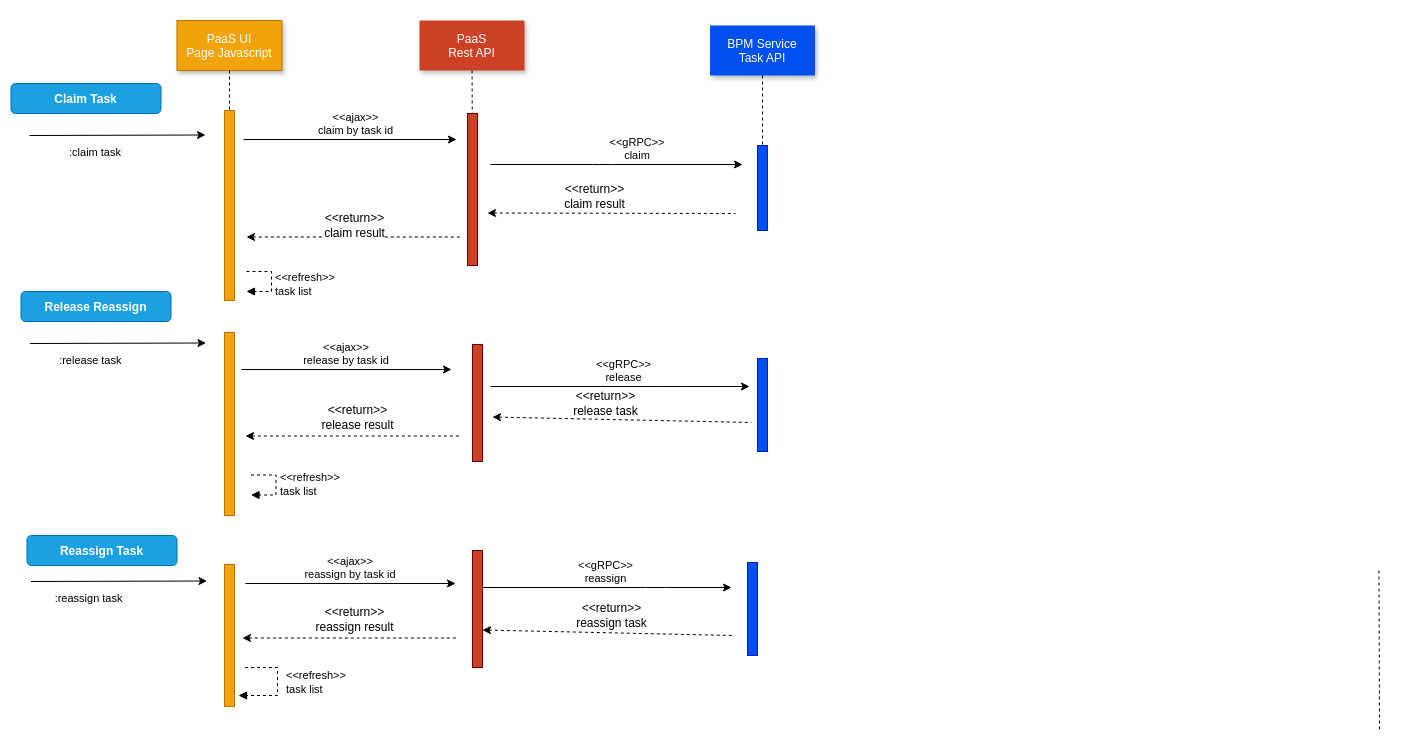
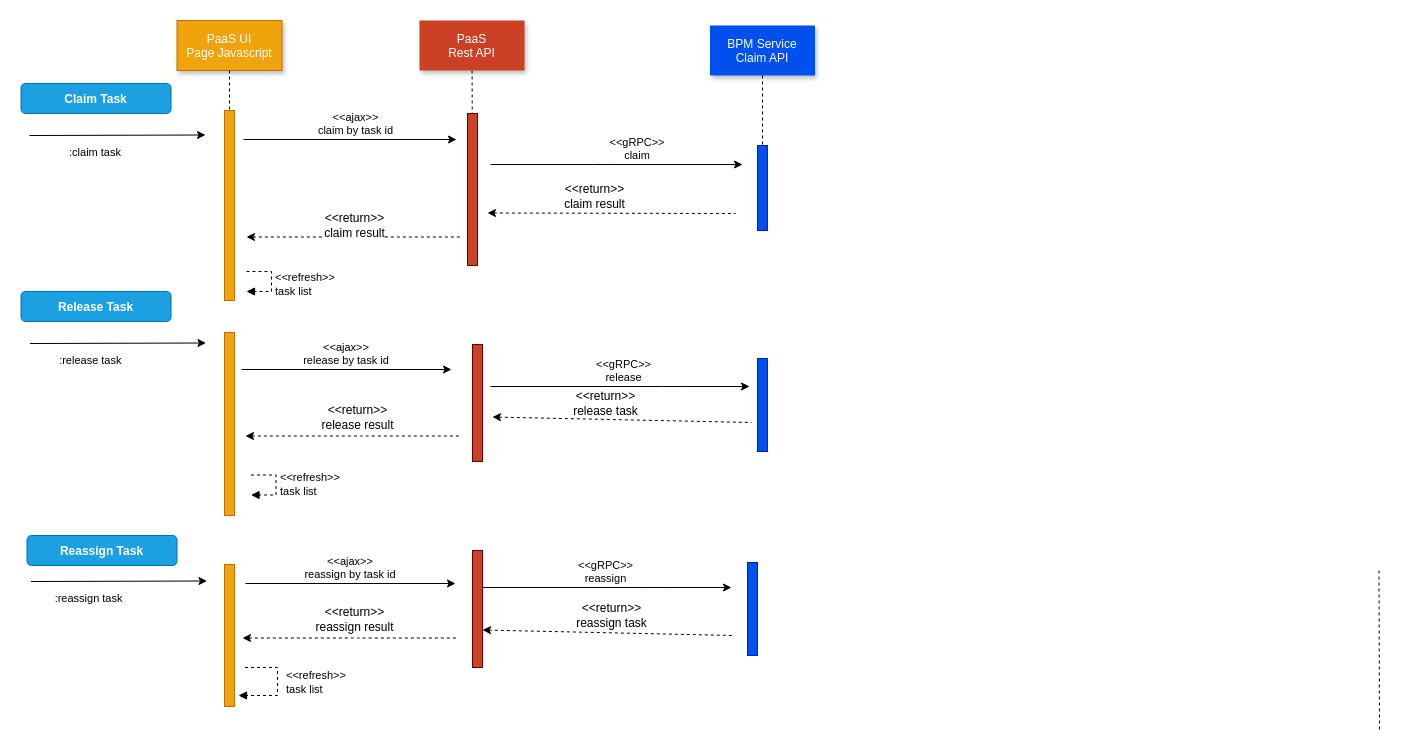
(762, 44) -> (762, 44)
(86, 99) -> (96, 99)
(96, 307) -> (96, 307)
